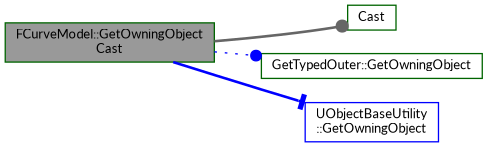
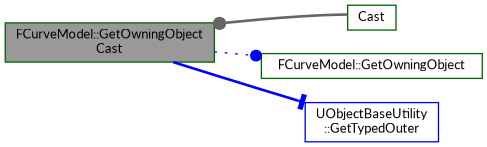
(276, 35) -> (286, 17)
(372, 66) -> (372, 66)
(372, 122) -> (372, 122)
